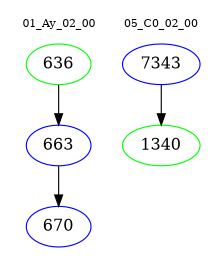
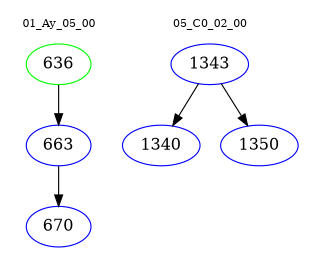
(59, 24) -> (59, 24)
(161, 64) -> (210, 64)
(161, 145) -> (161, 145)
none -> (259, 145)
